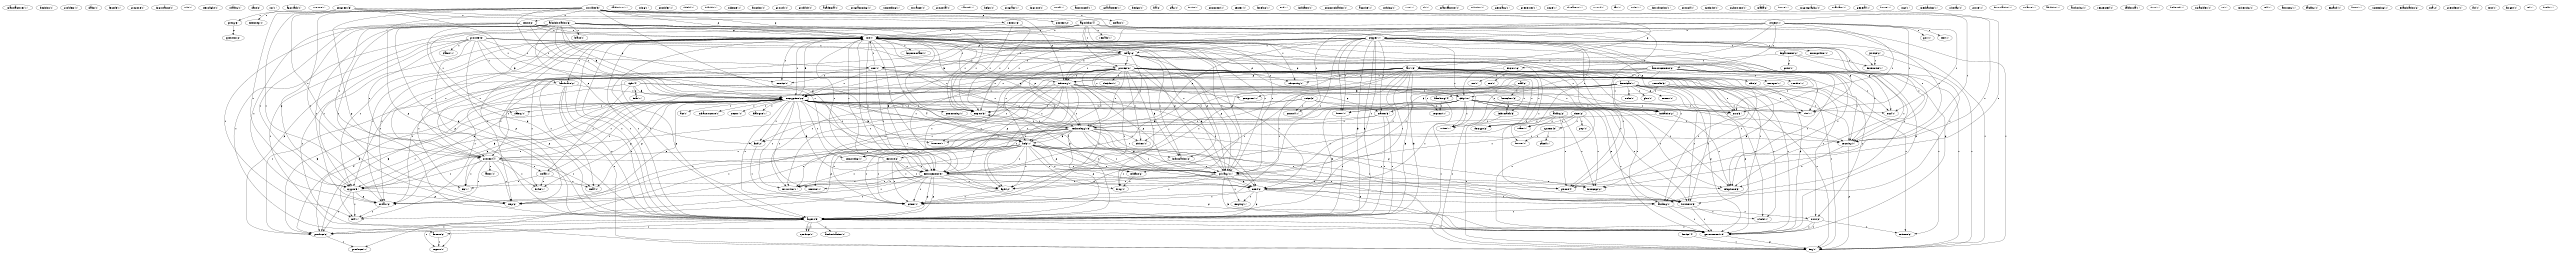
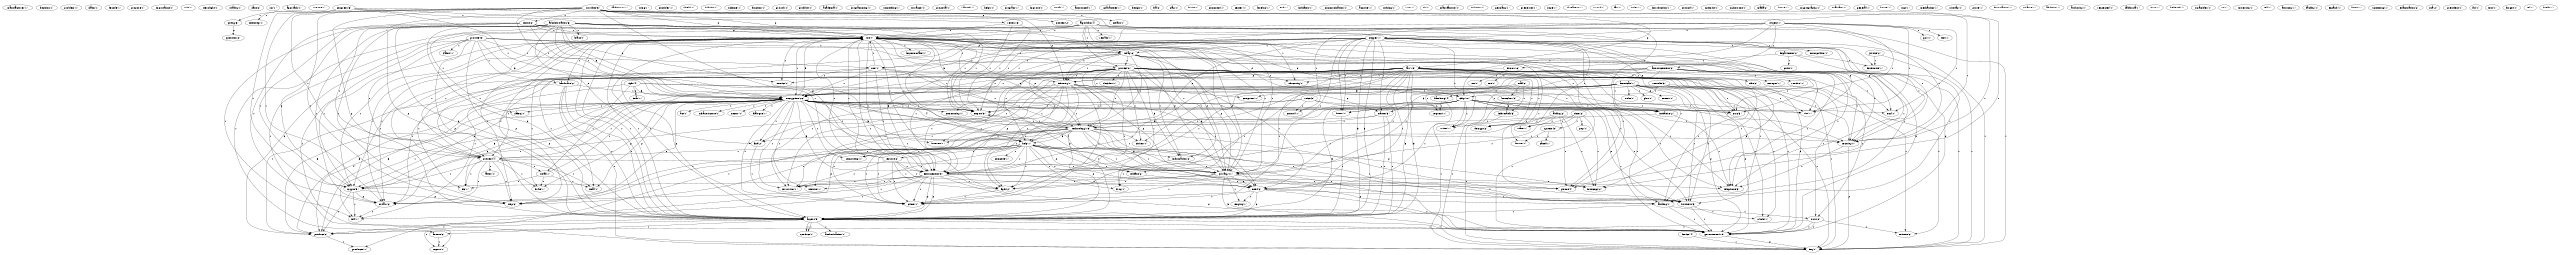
none -> (1113, 91)
(1354, 142) -> none
none -> (1002, 159)
(1129, 181) -> (1310, 184)
